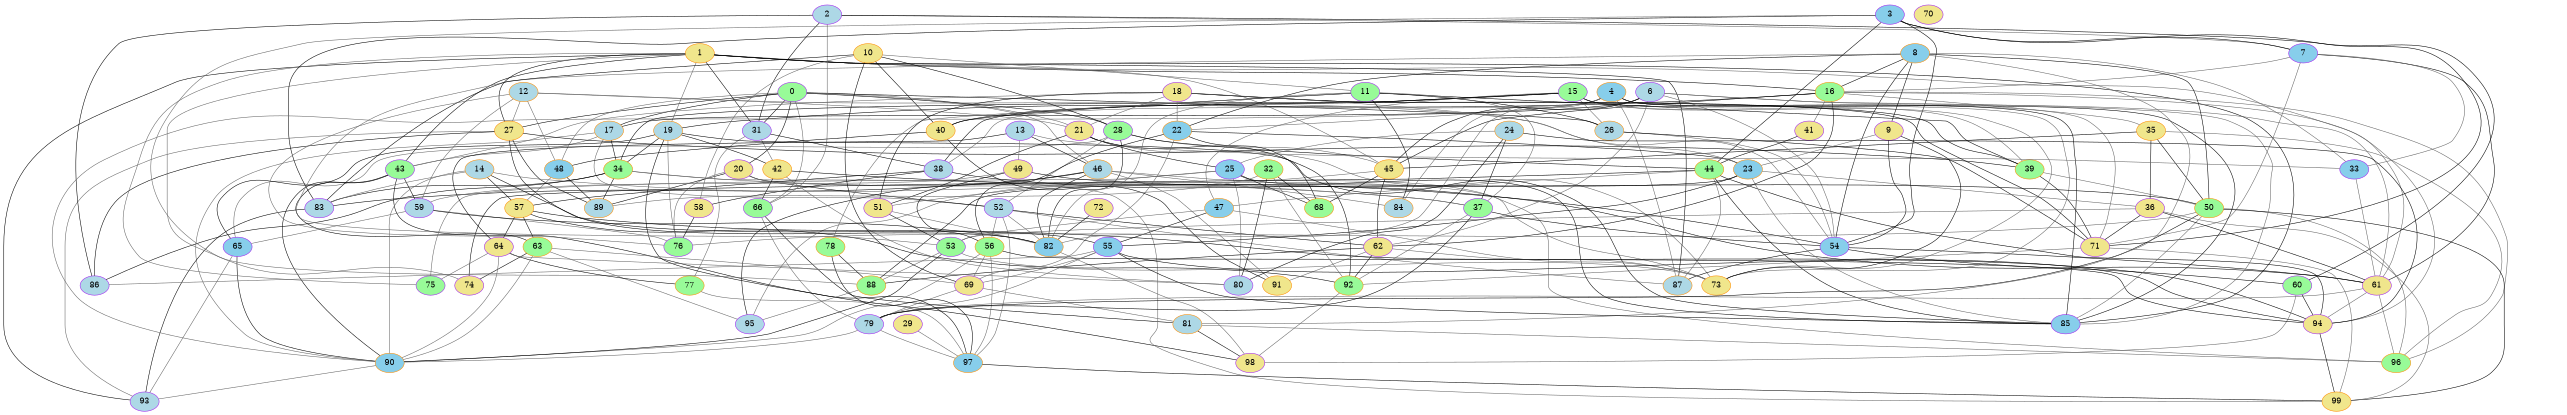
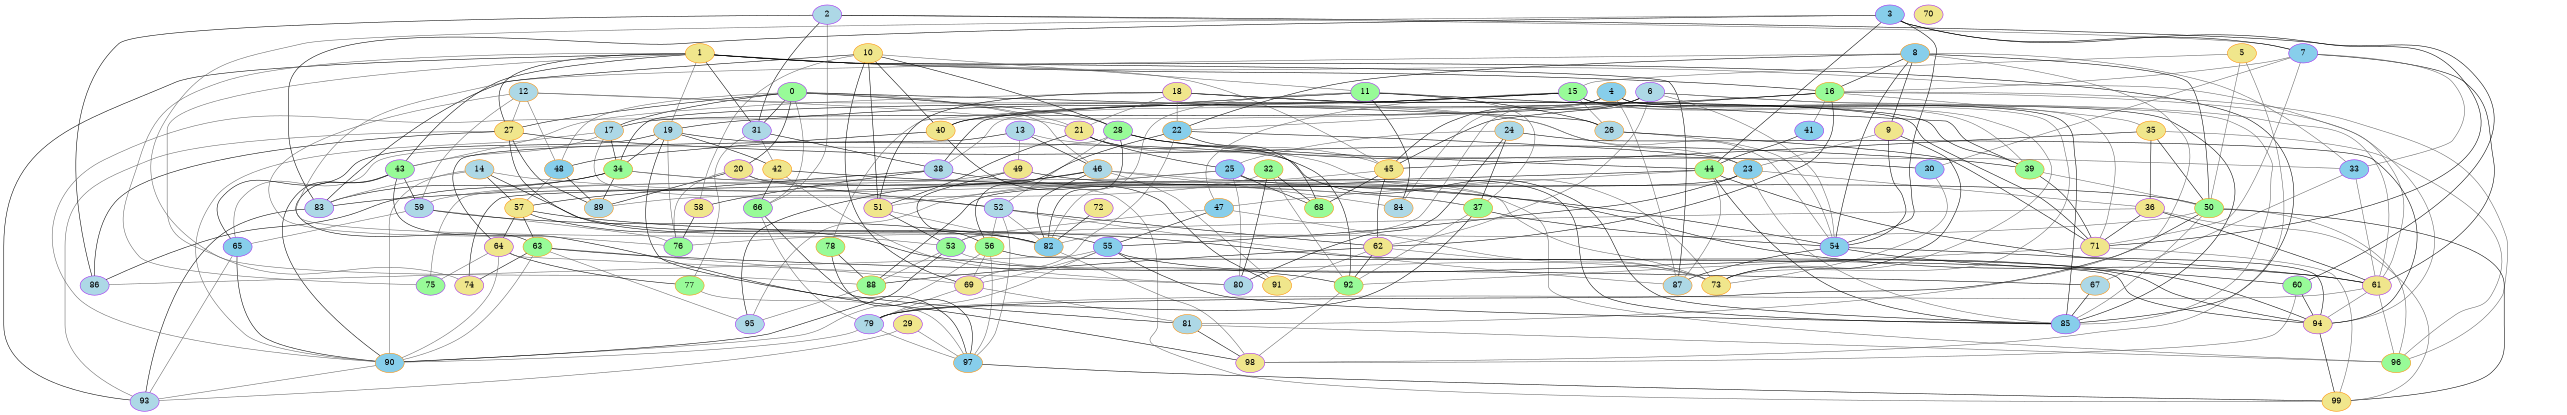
none -> (2242, 53)
none -> (873, 131)
(1809, 131) -> (1809, 131)
none -> (1930, 169)
(1478, 208) -> (1478, 208)
none -> (2095, 286)
none -> (529, 378)
